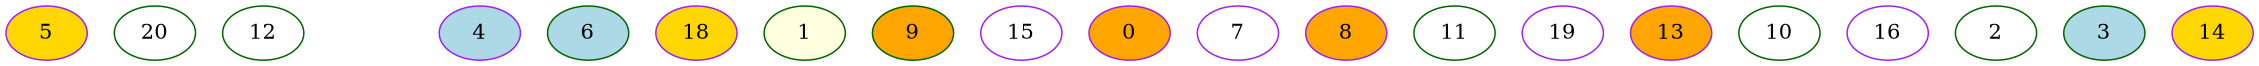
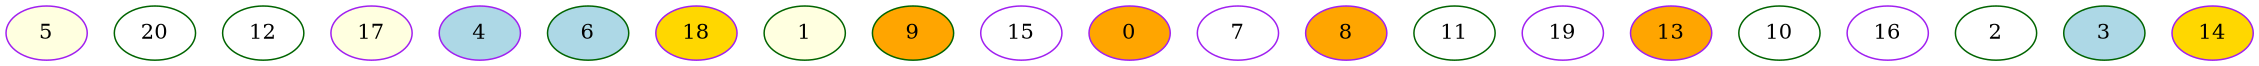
(47, 33) -> (47, 33)
none -> (372, 33)
